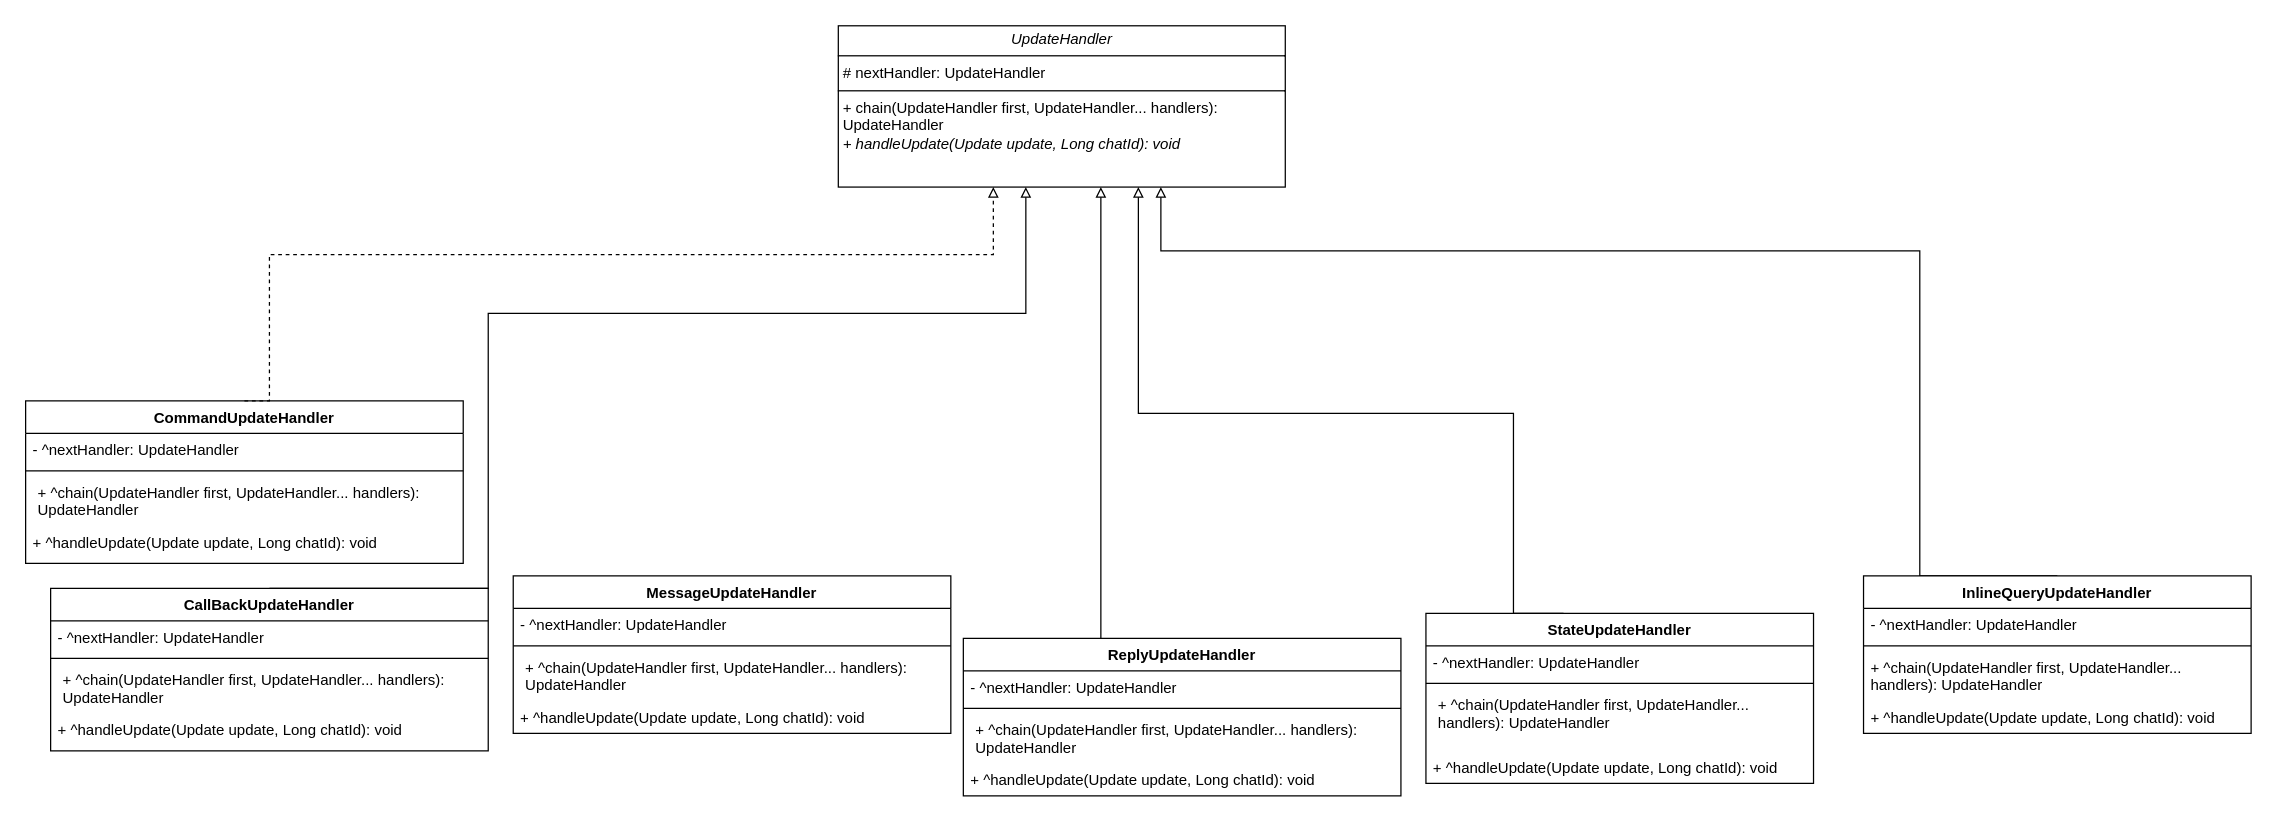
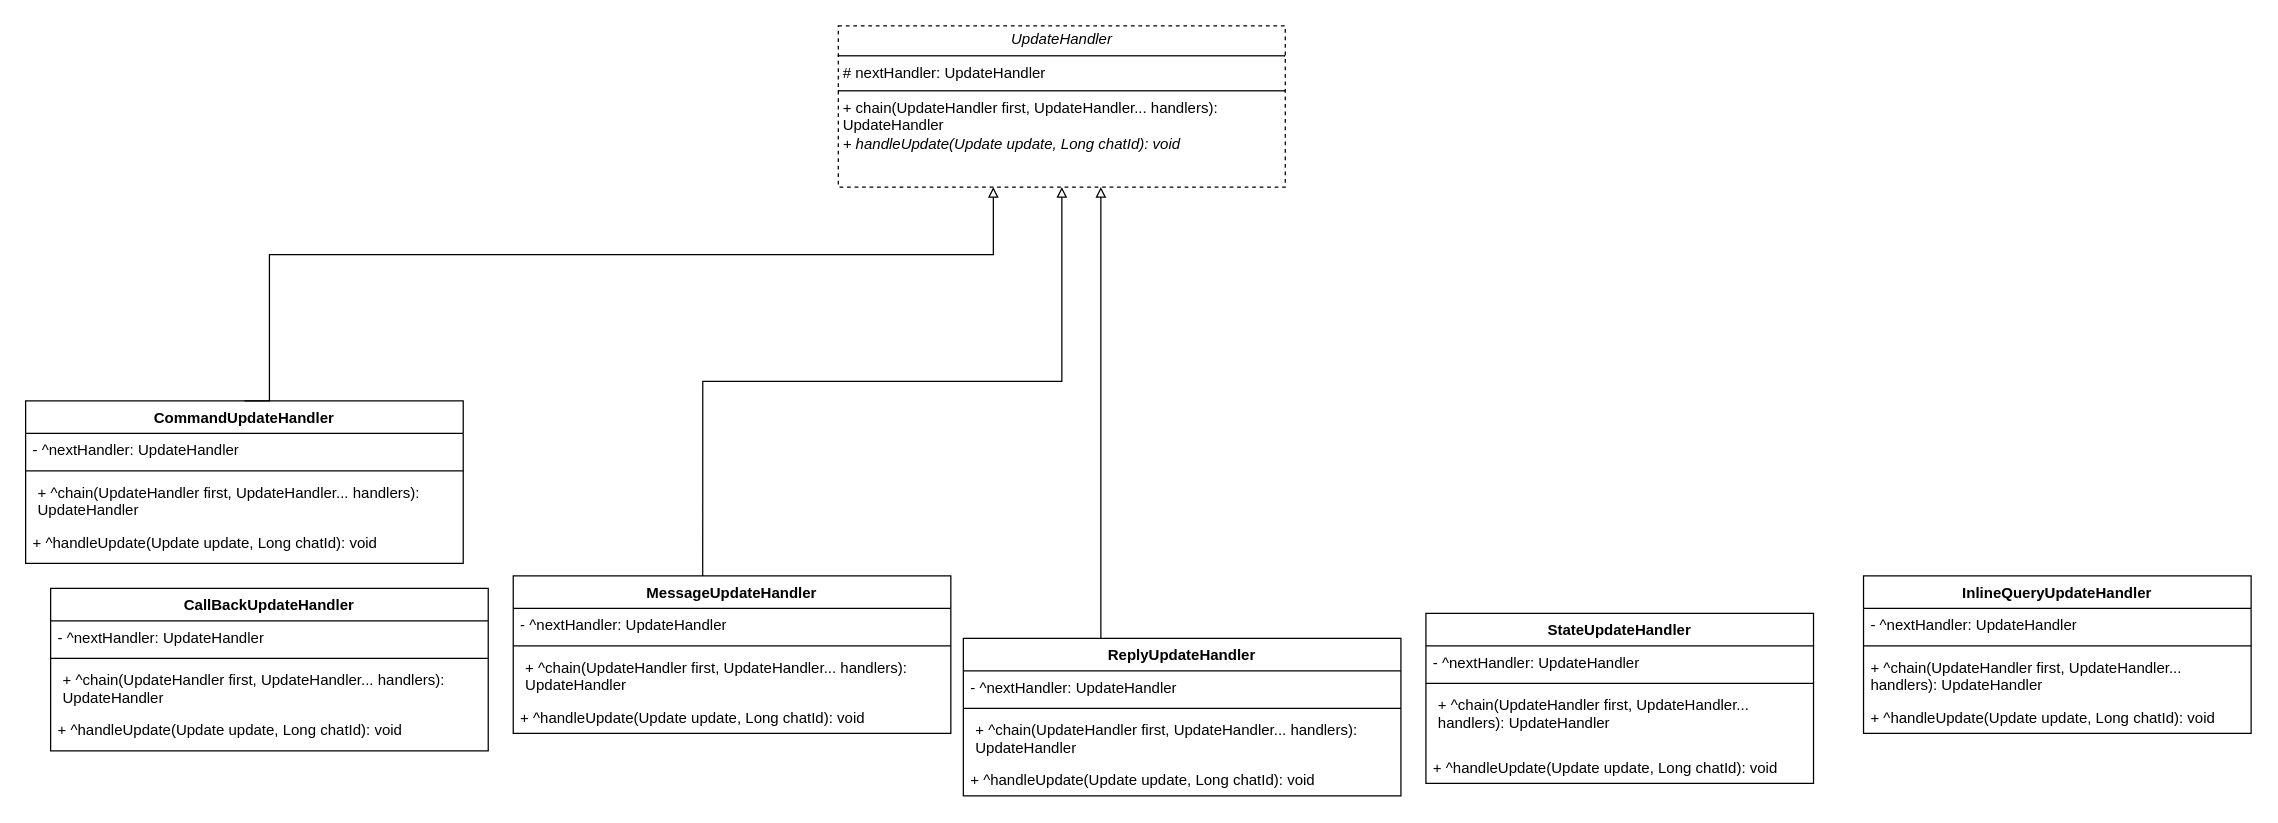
(1062, 106) -> (1062, 106)
(1677, 251) -> none
(587, 254) -> (587, 254)
(676, 313) -> none
none -> (877, 381)
(1319, 413) -> none
